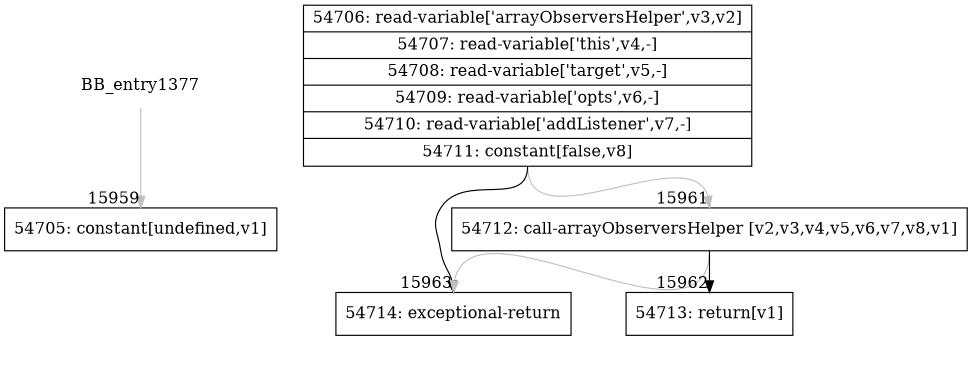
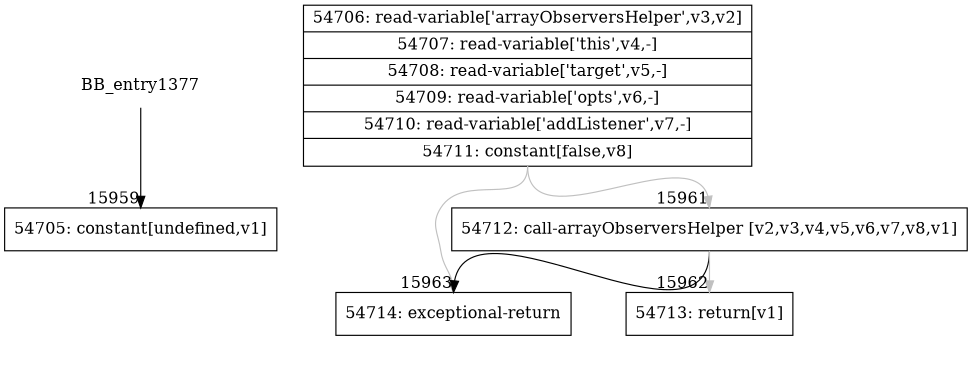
(141, 152) -> (141, 152)
(451, 198) -> (451, 198)
(587, 273) -> (587, 273)
(709, 273) -> (709, 273)
